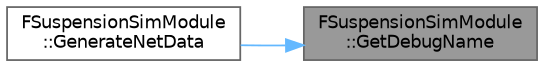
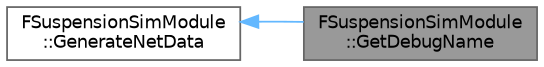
(263, 45) -> (281, 22)
